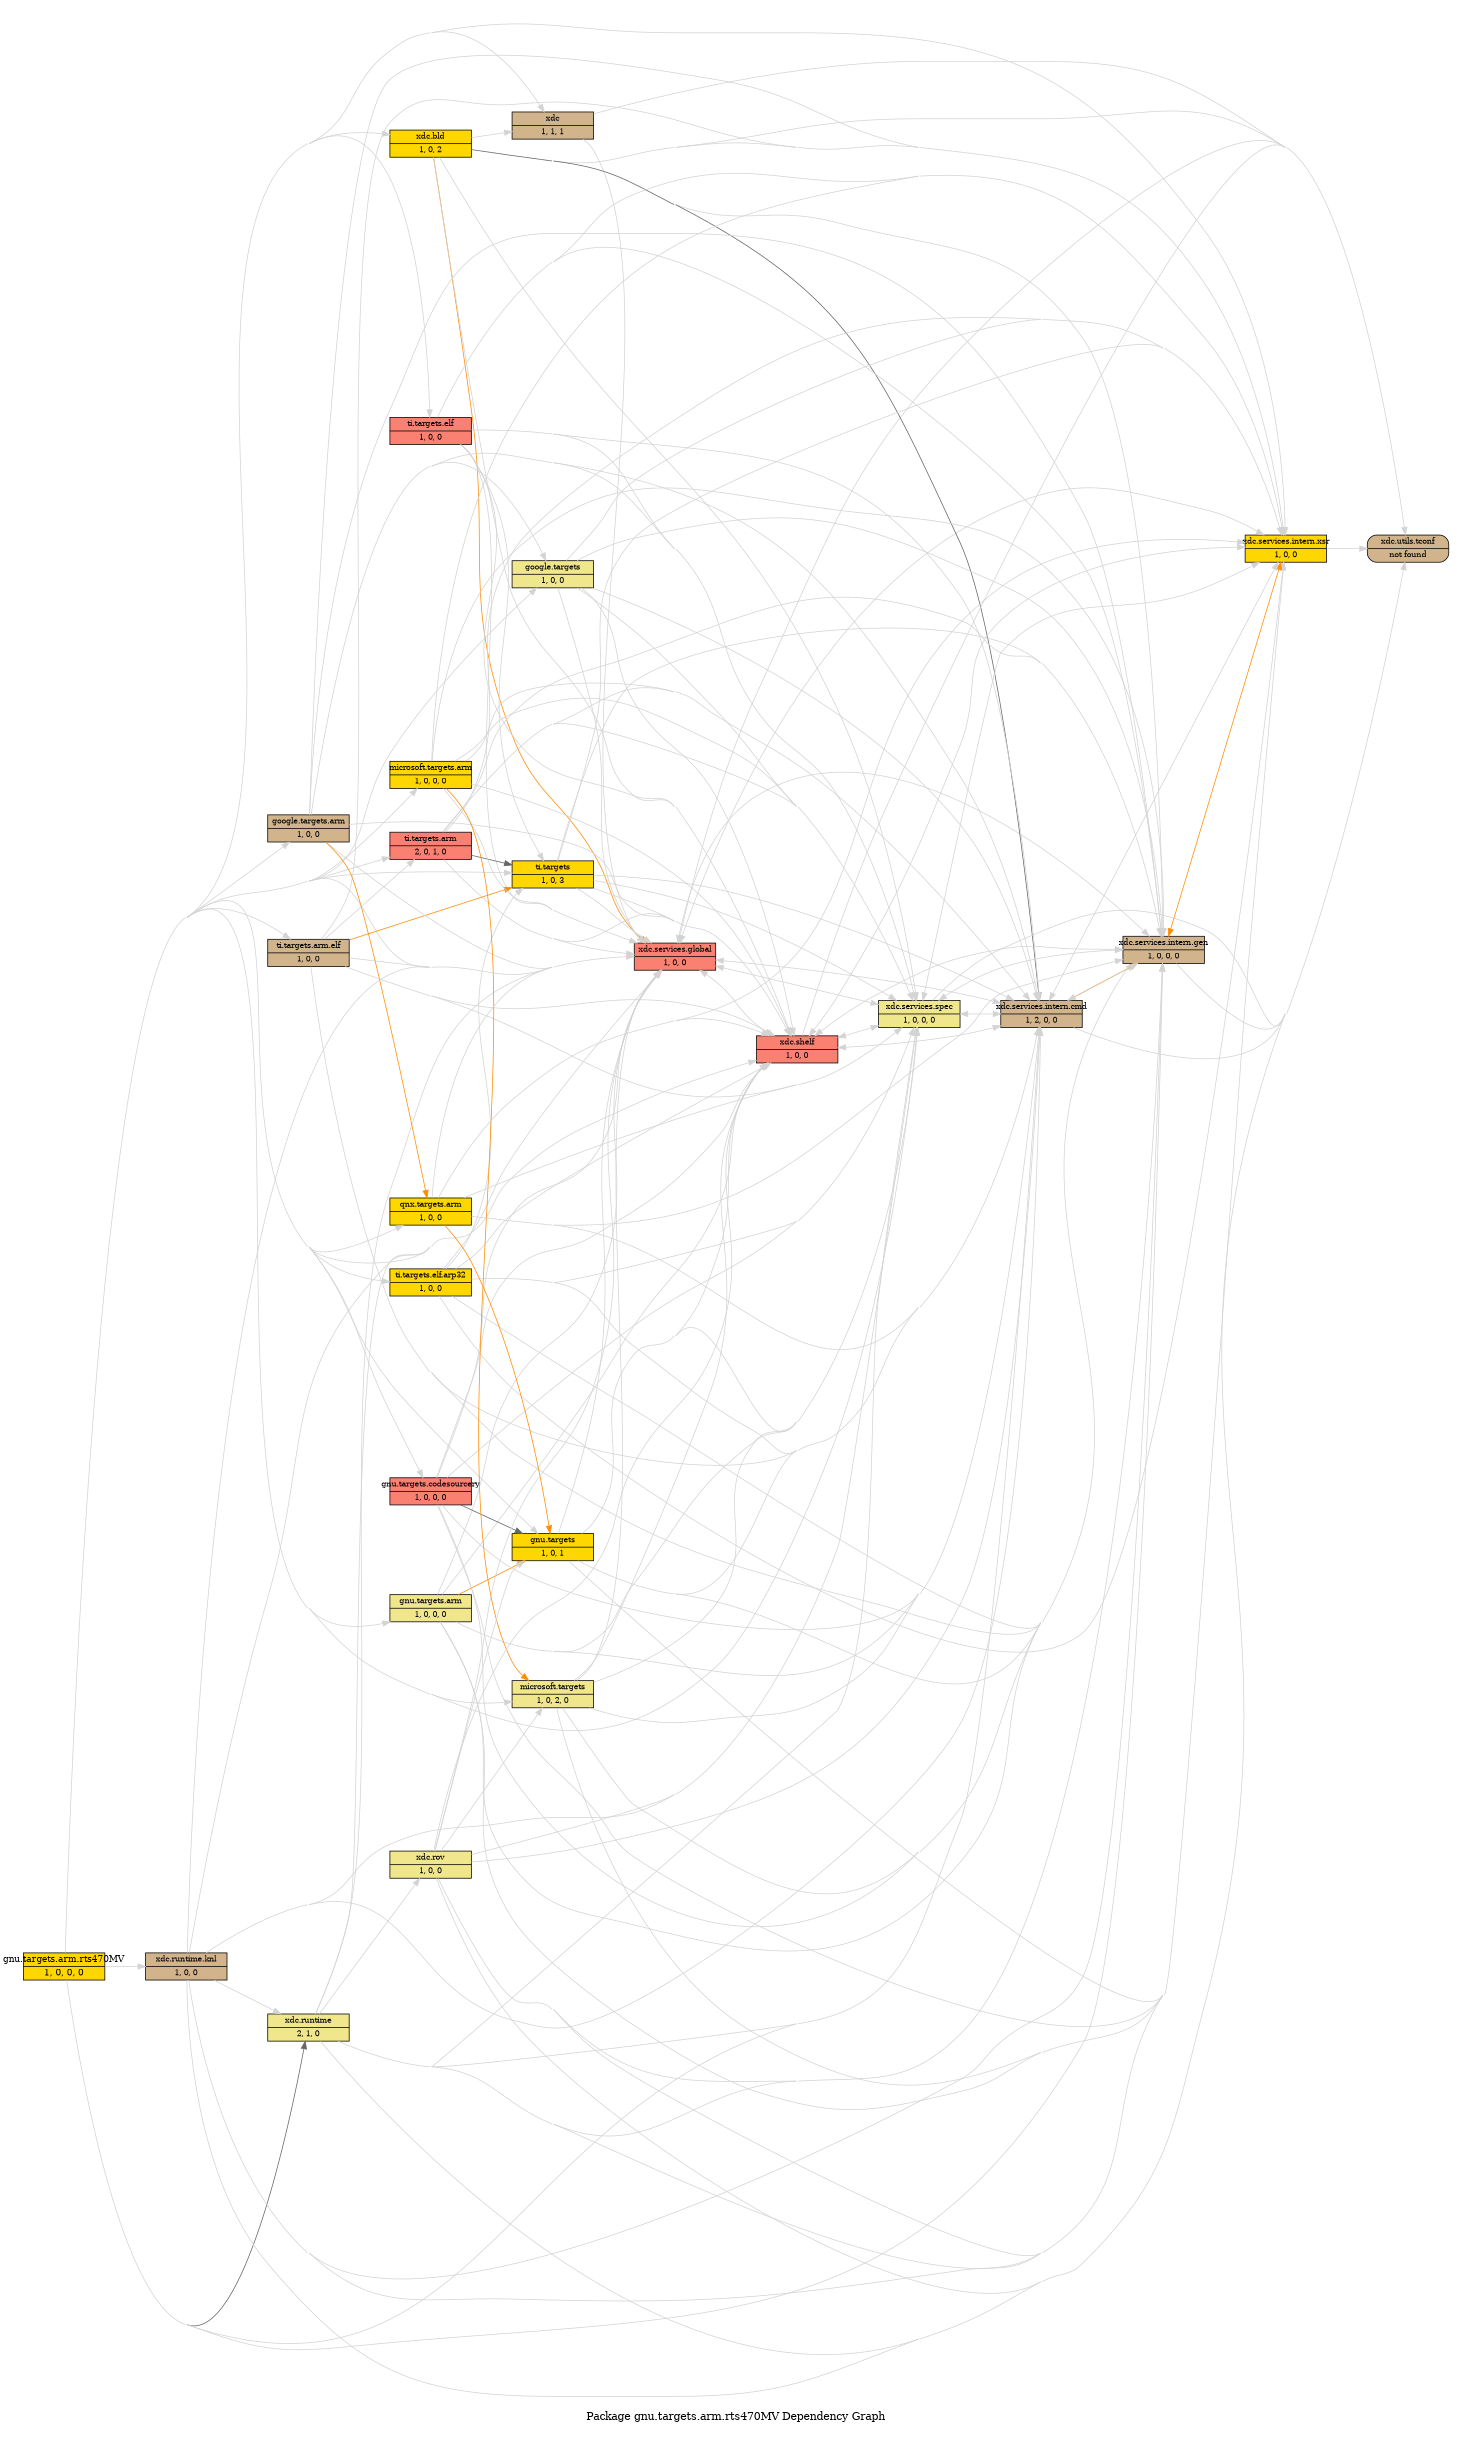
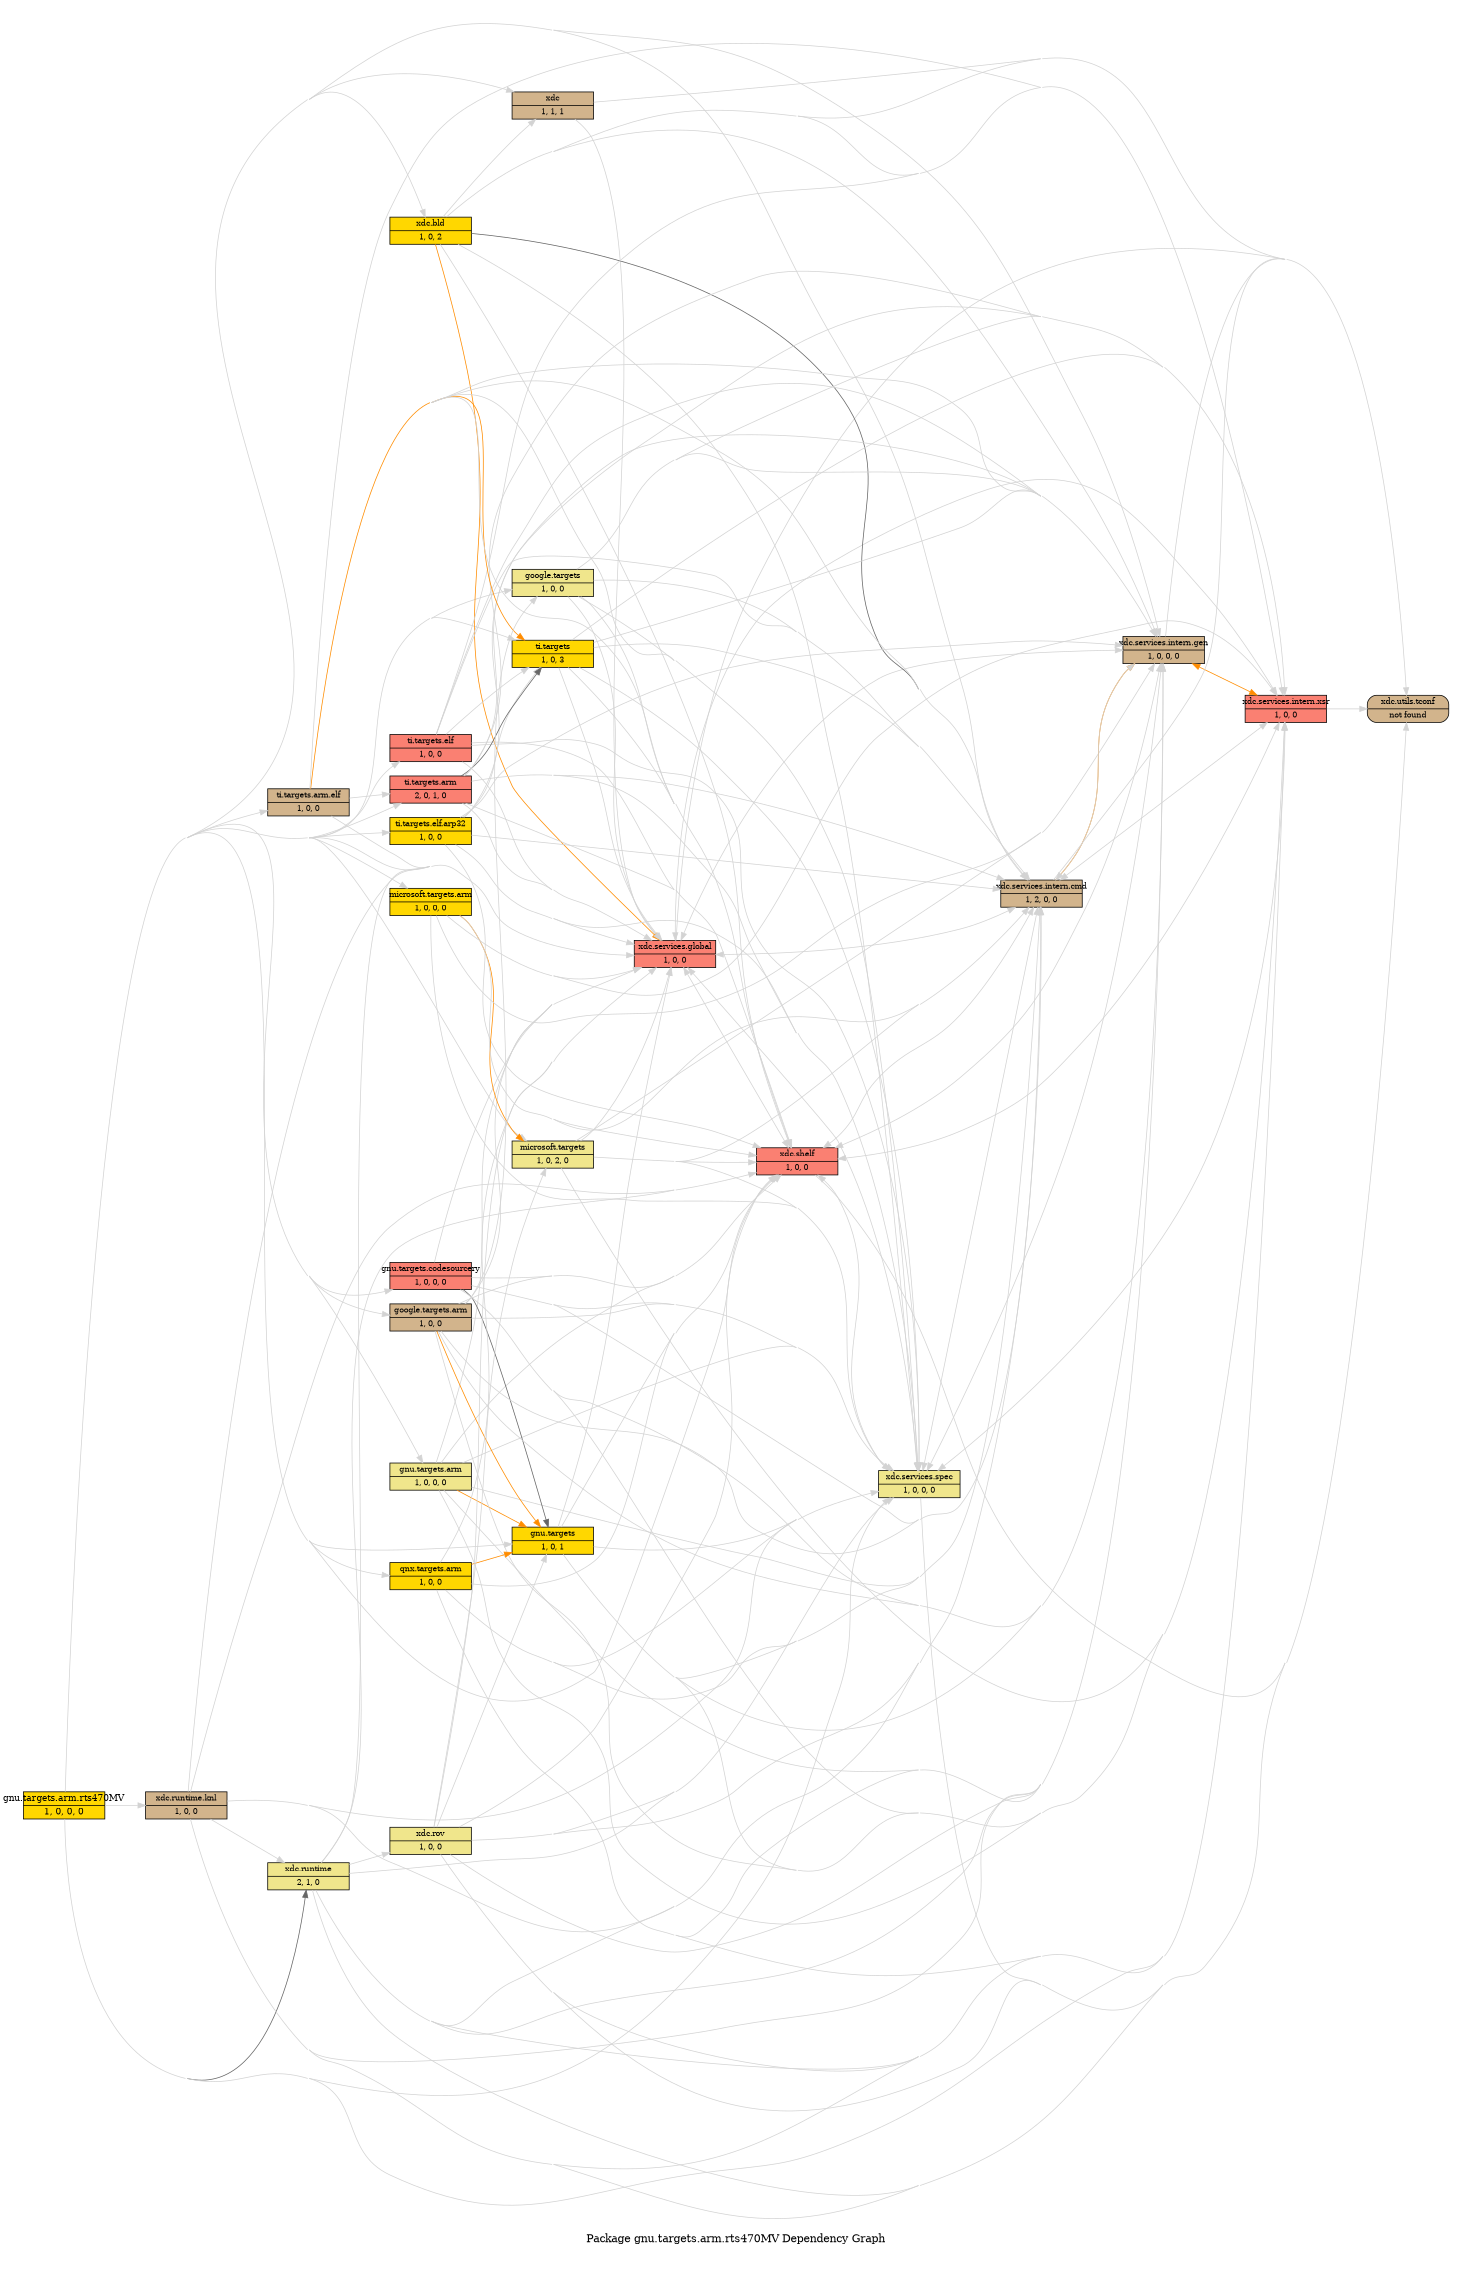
(1286, 549) -> (1286, 709)
(387, 1012) -> (471, 1410)
